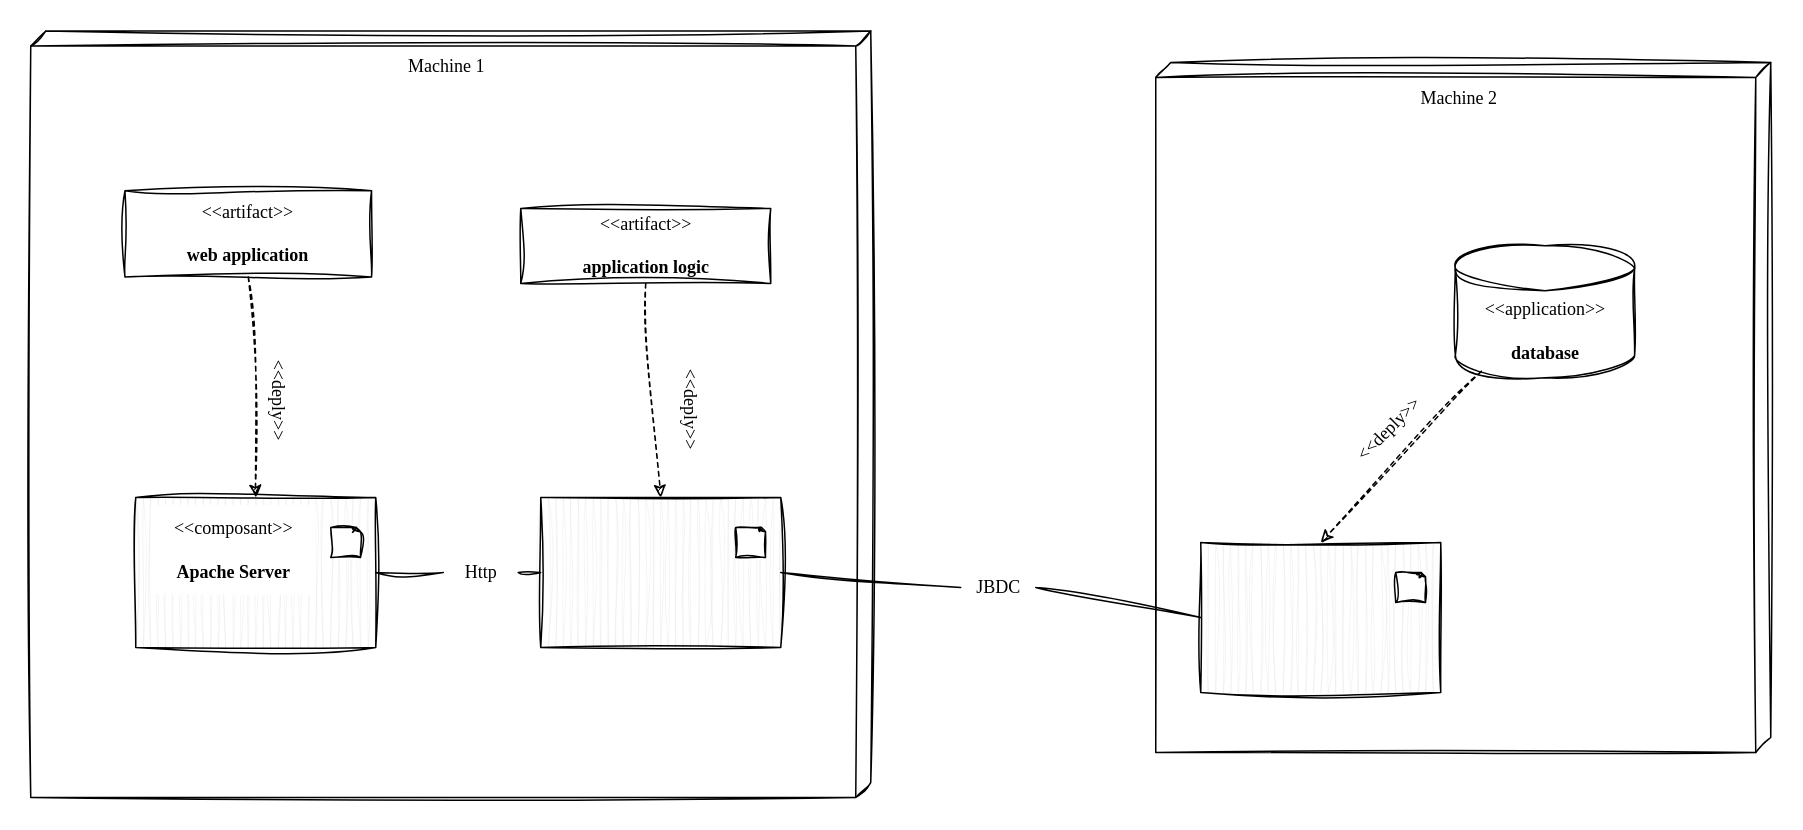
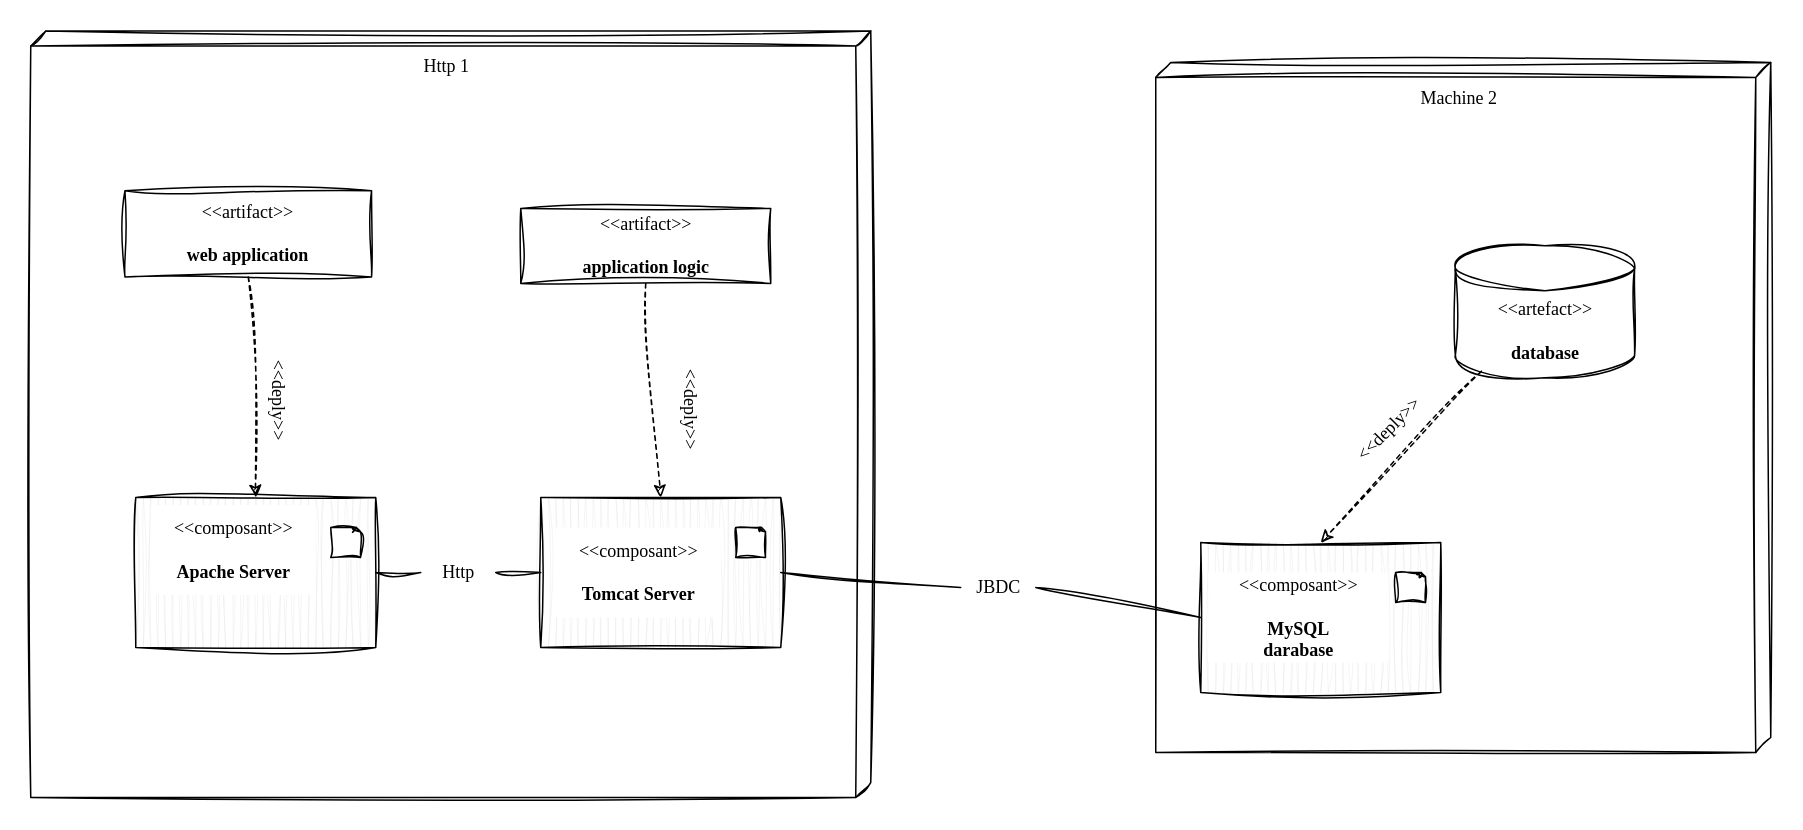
(447, 67) -> (447, 67)
(1546, 331) -> (1546, 331)
(481, 572) -> (458, 572)
none -> (638, 572)
none -> (1298, 617)
